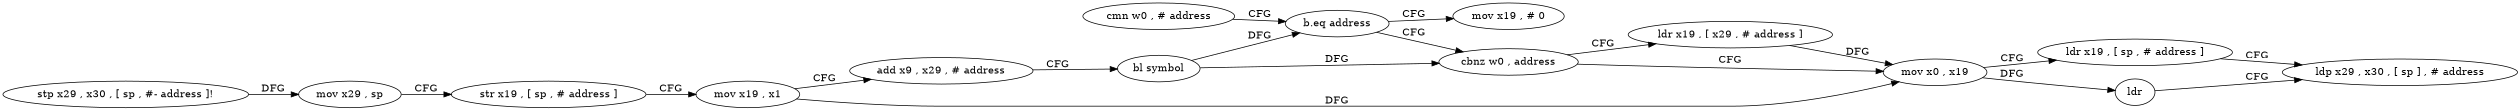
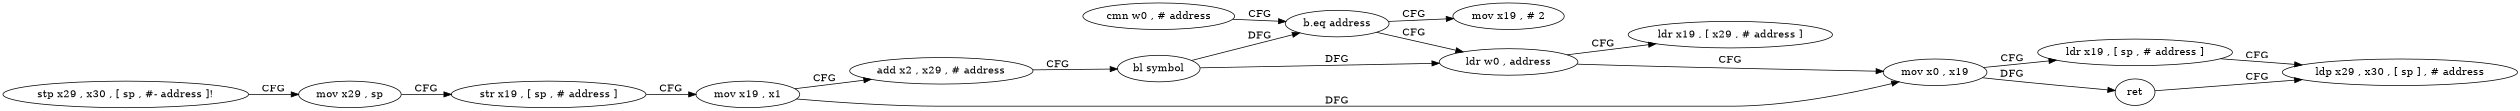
(1509, 16) -> (1509, 16)
(1837, 54) -> none
(1509, 62) -> (1509, 62)
(941, 71) -> (941, 71)
(274, 89) -> (274, 89)
(2135, 92) -> (2135, 92)
